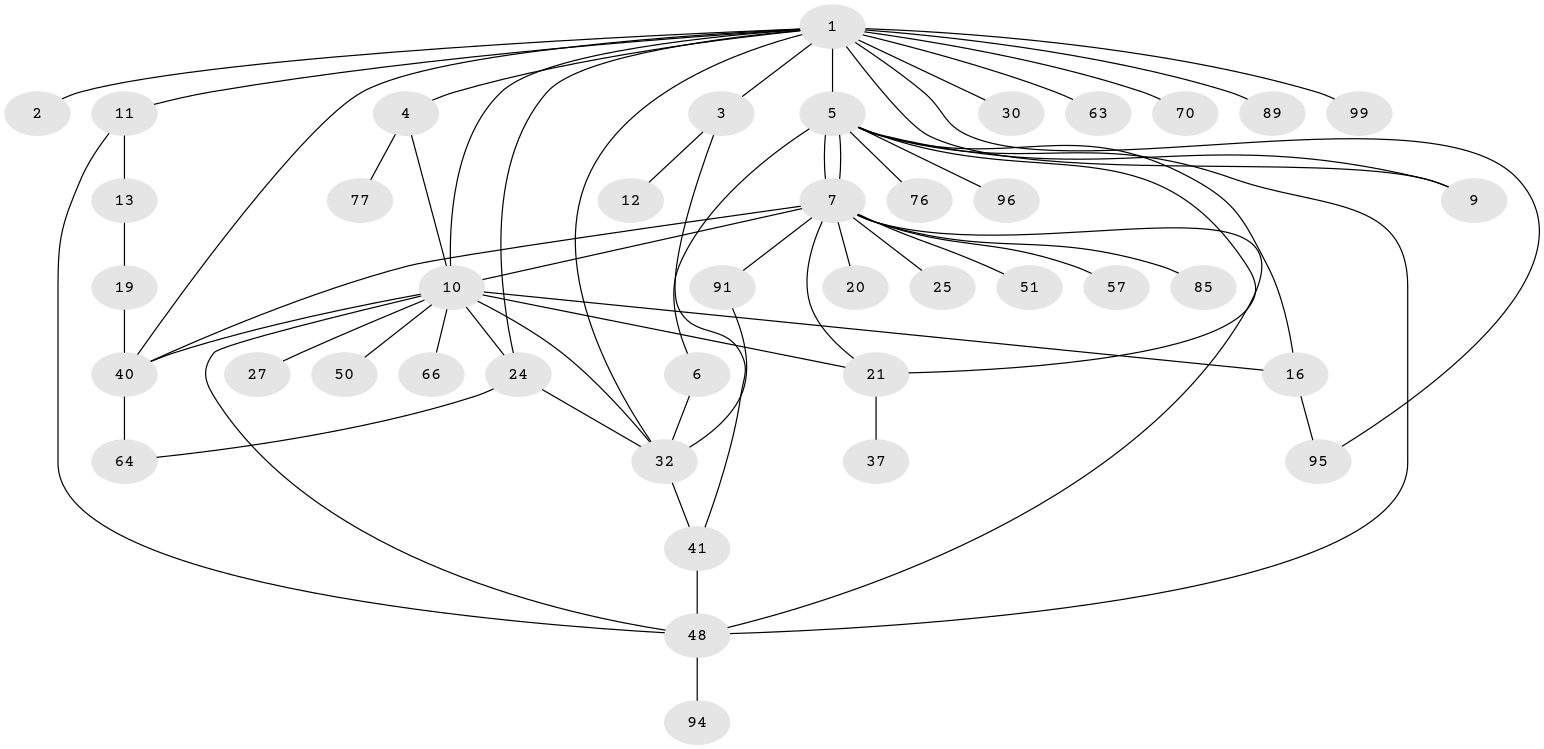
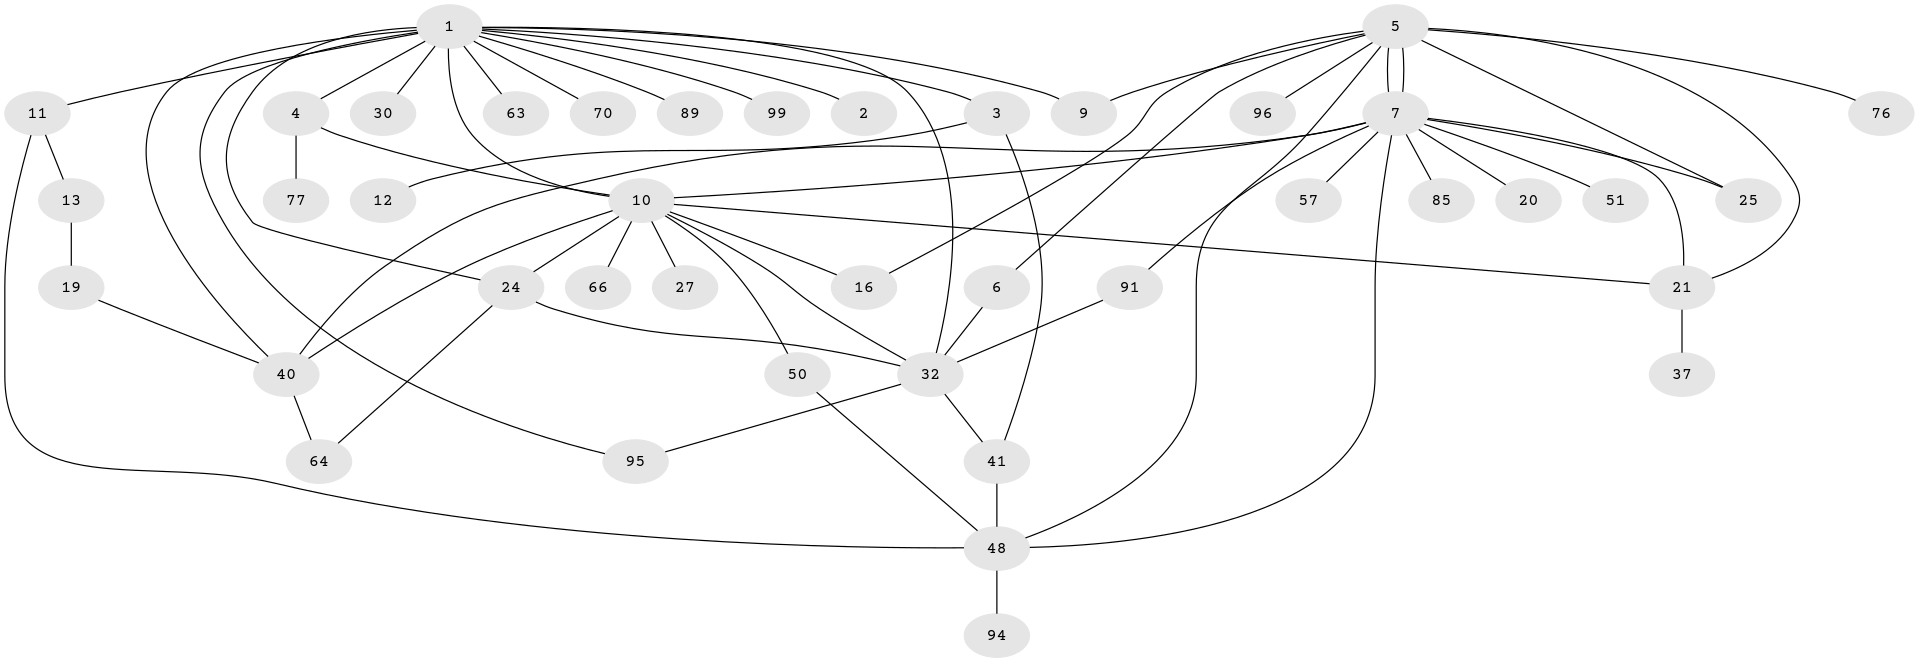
(833, 70) -> (1572, 114)
(1307, 418) -> (783, 418)
(303, 490) -> (897, 461)
